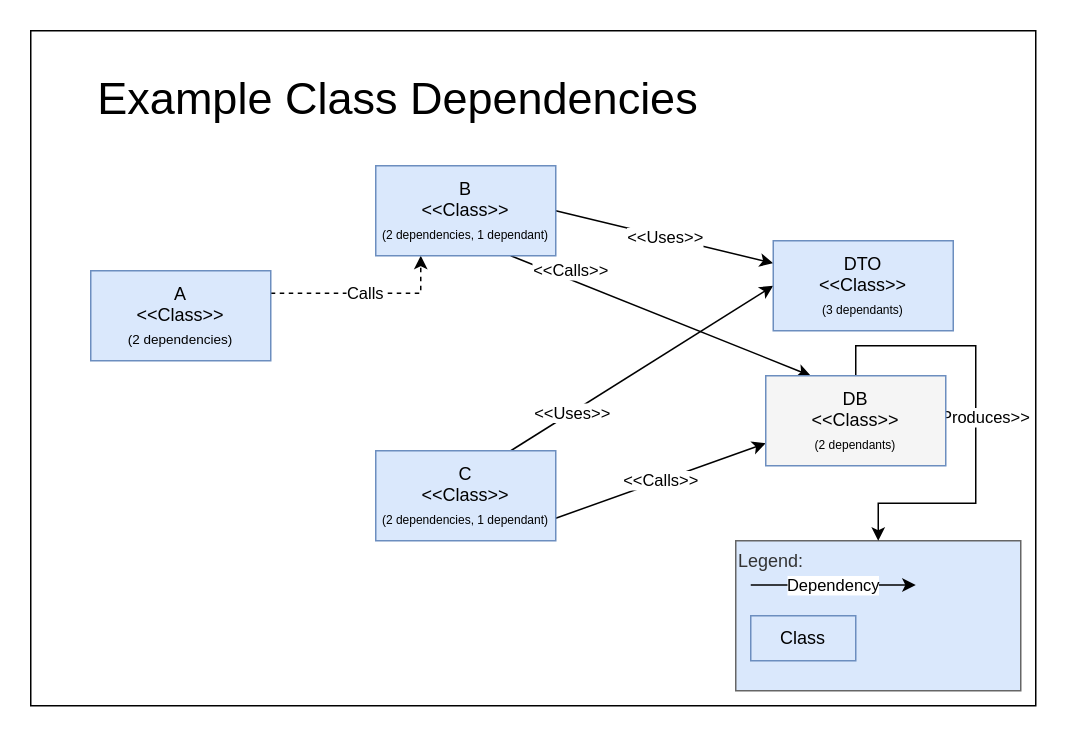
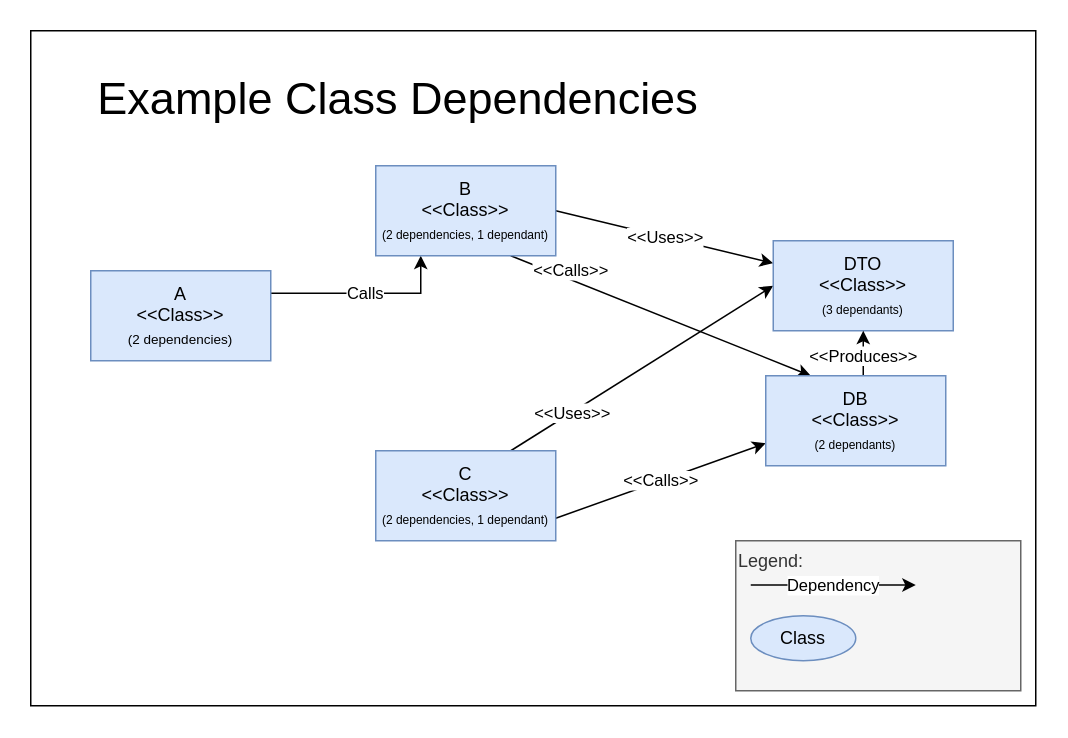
(308, 293) -> (308, 293)
(976, 411) -> (863, 362)
(856, 421) -> (856, 421)
(878, 616) -> (878, 616)
(803, 638) -> (803, 638)
